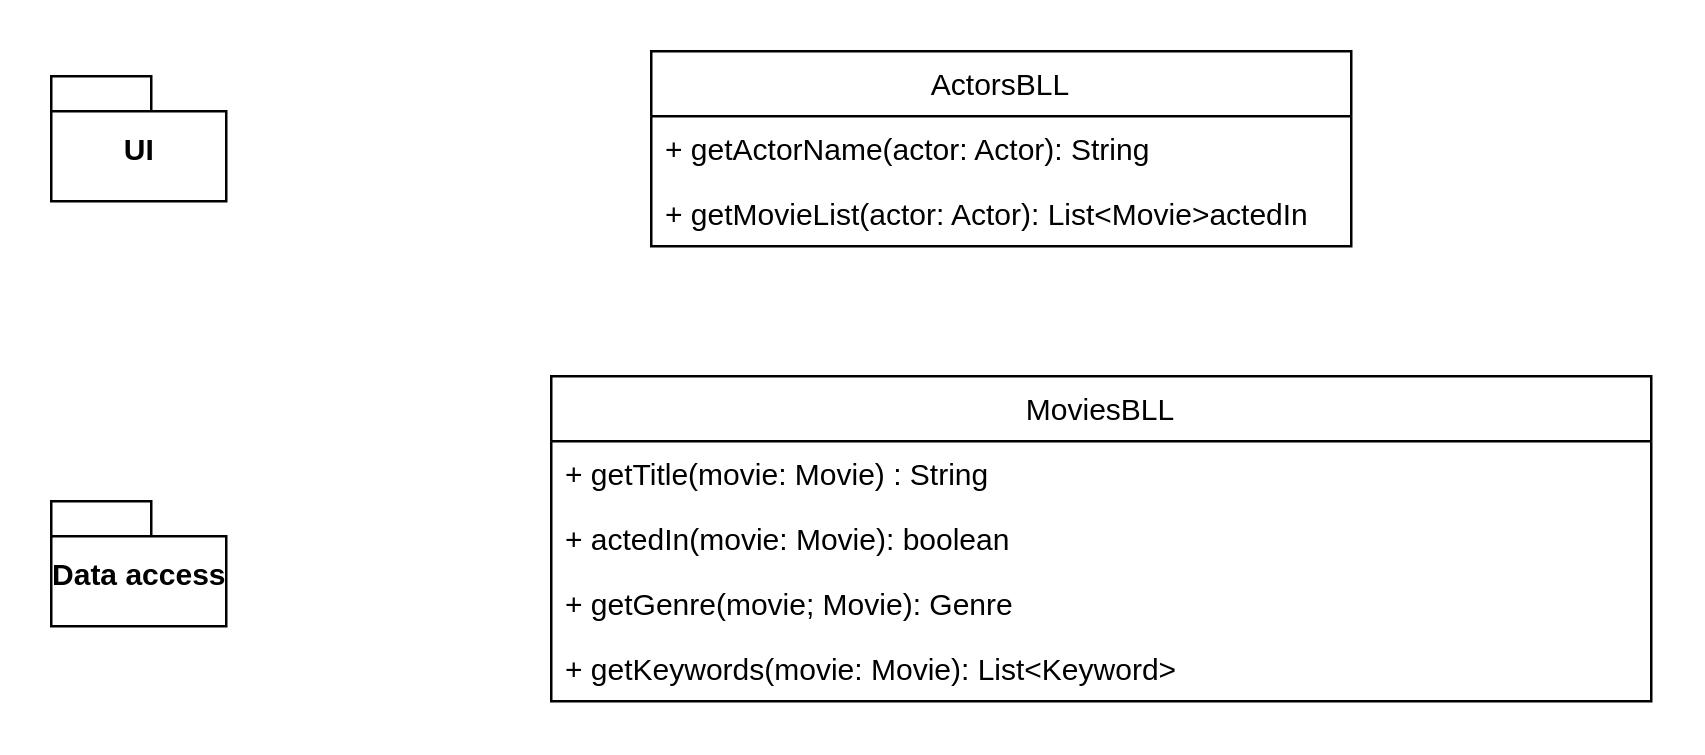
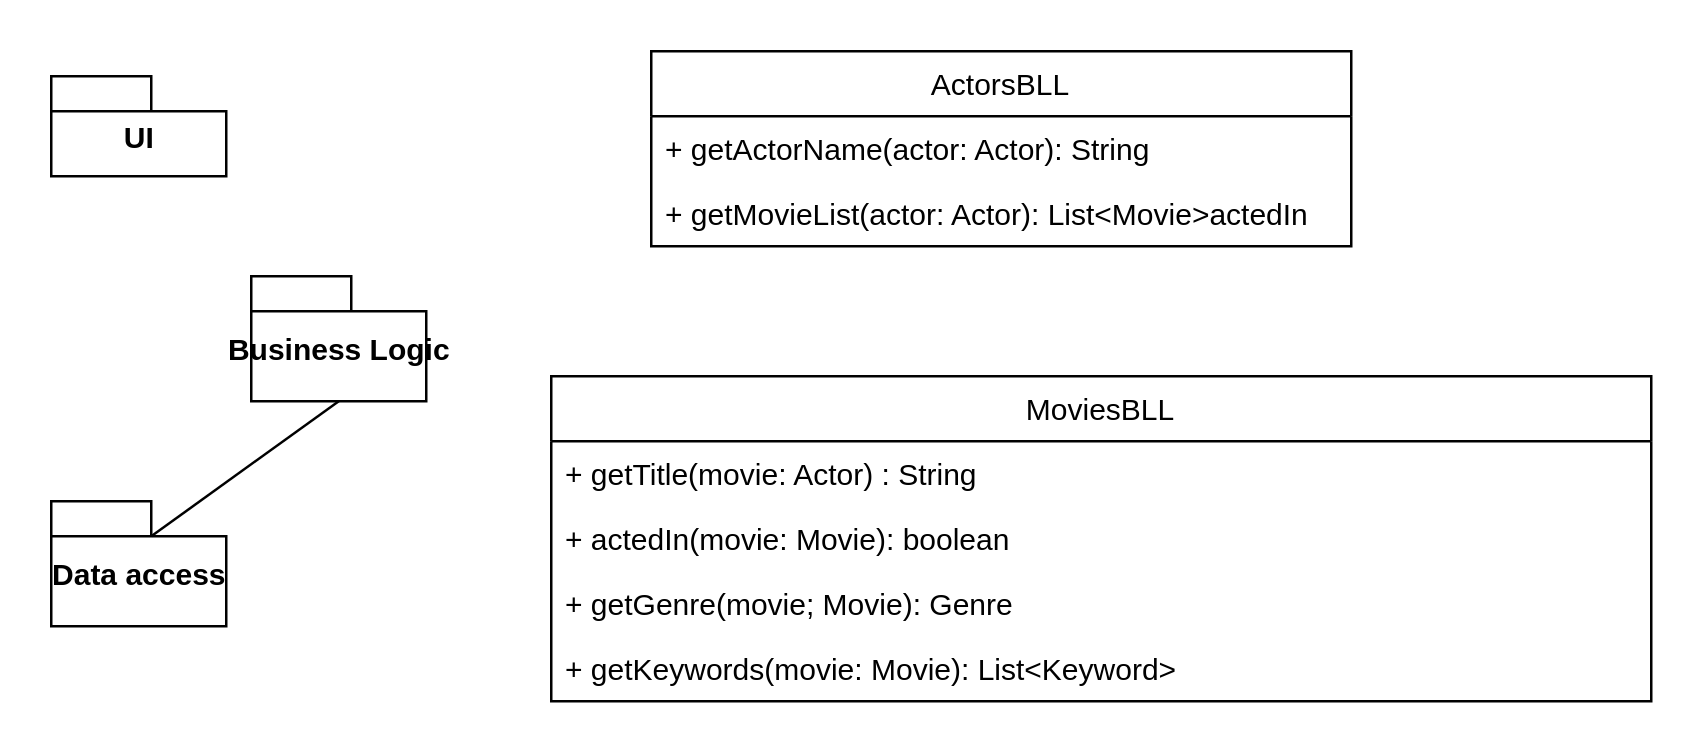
(139, 139) -> (139, 126)
none -> (339, 339)
none -> (245, 469)
(799, 475) -> (803, 475)
